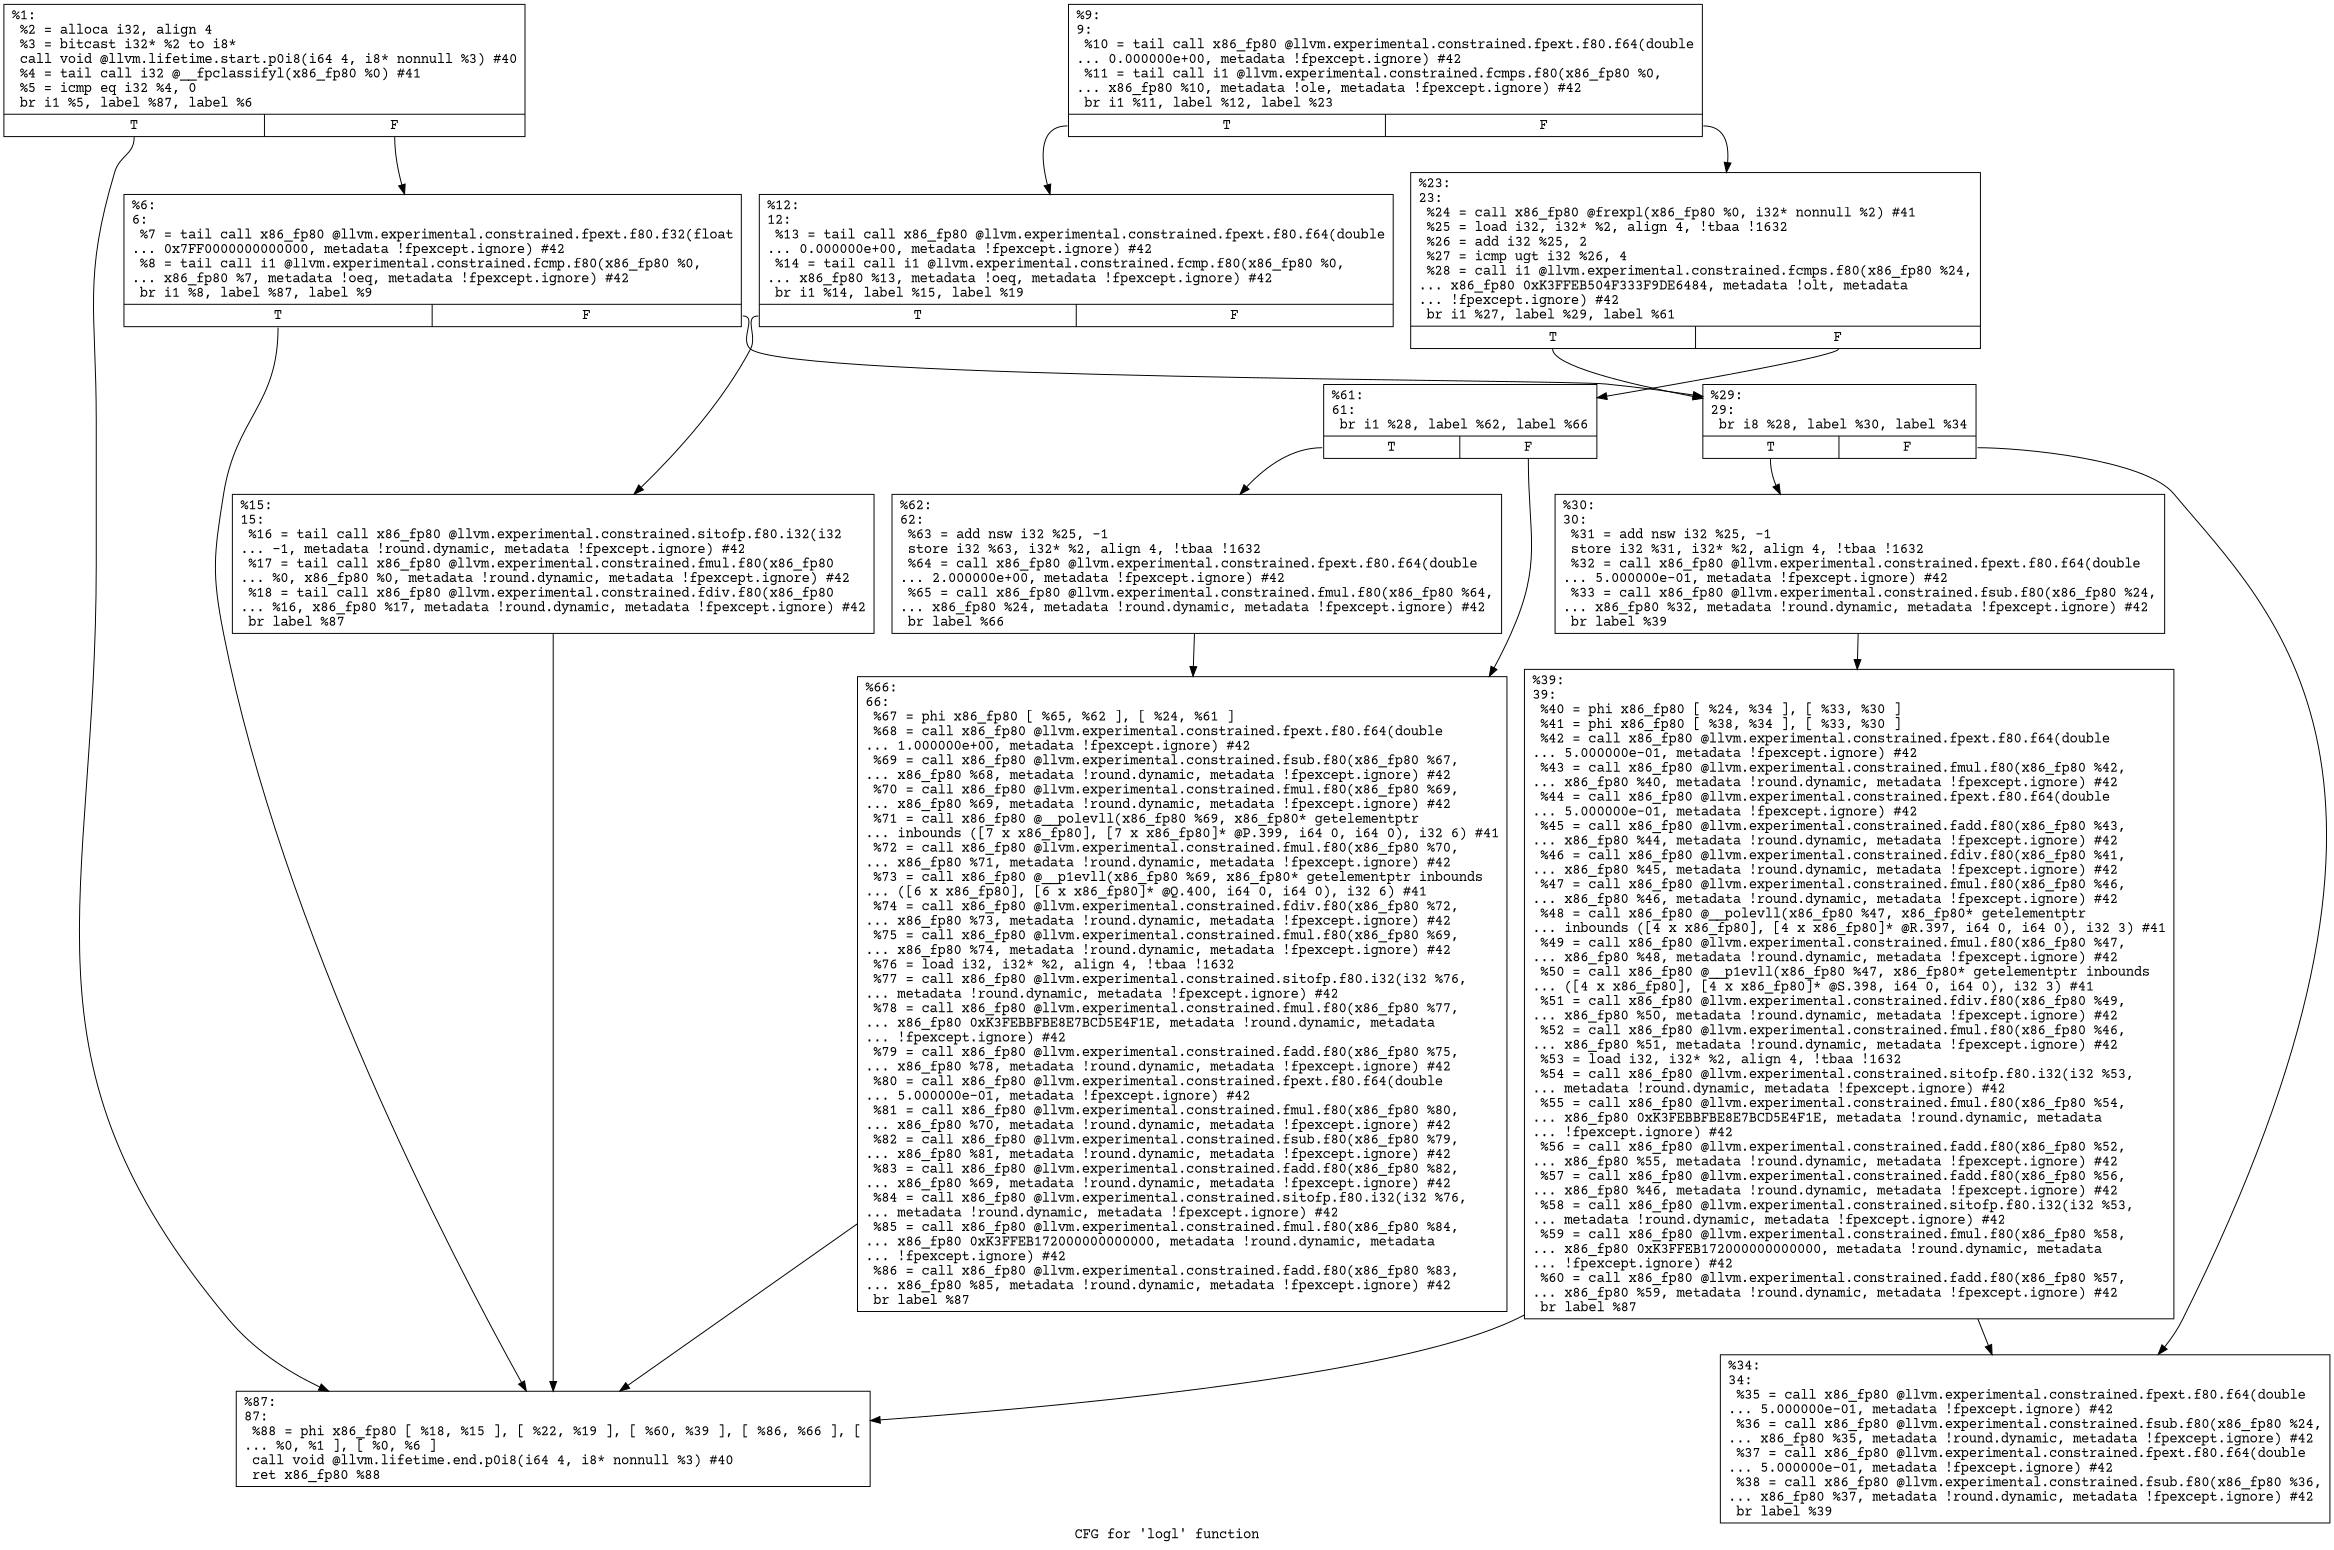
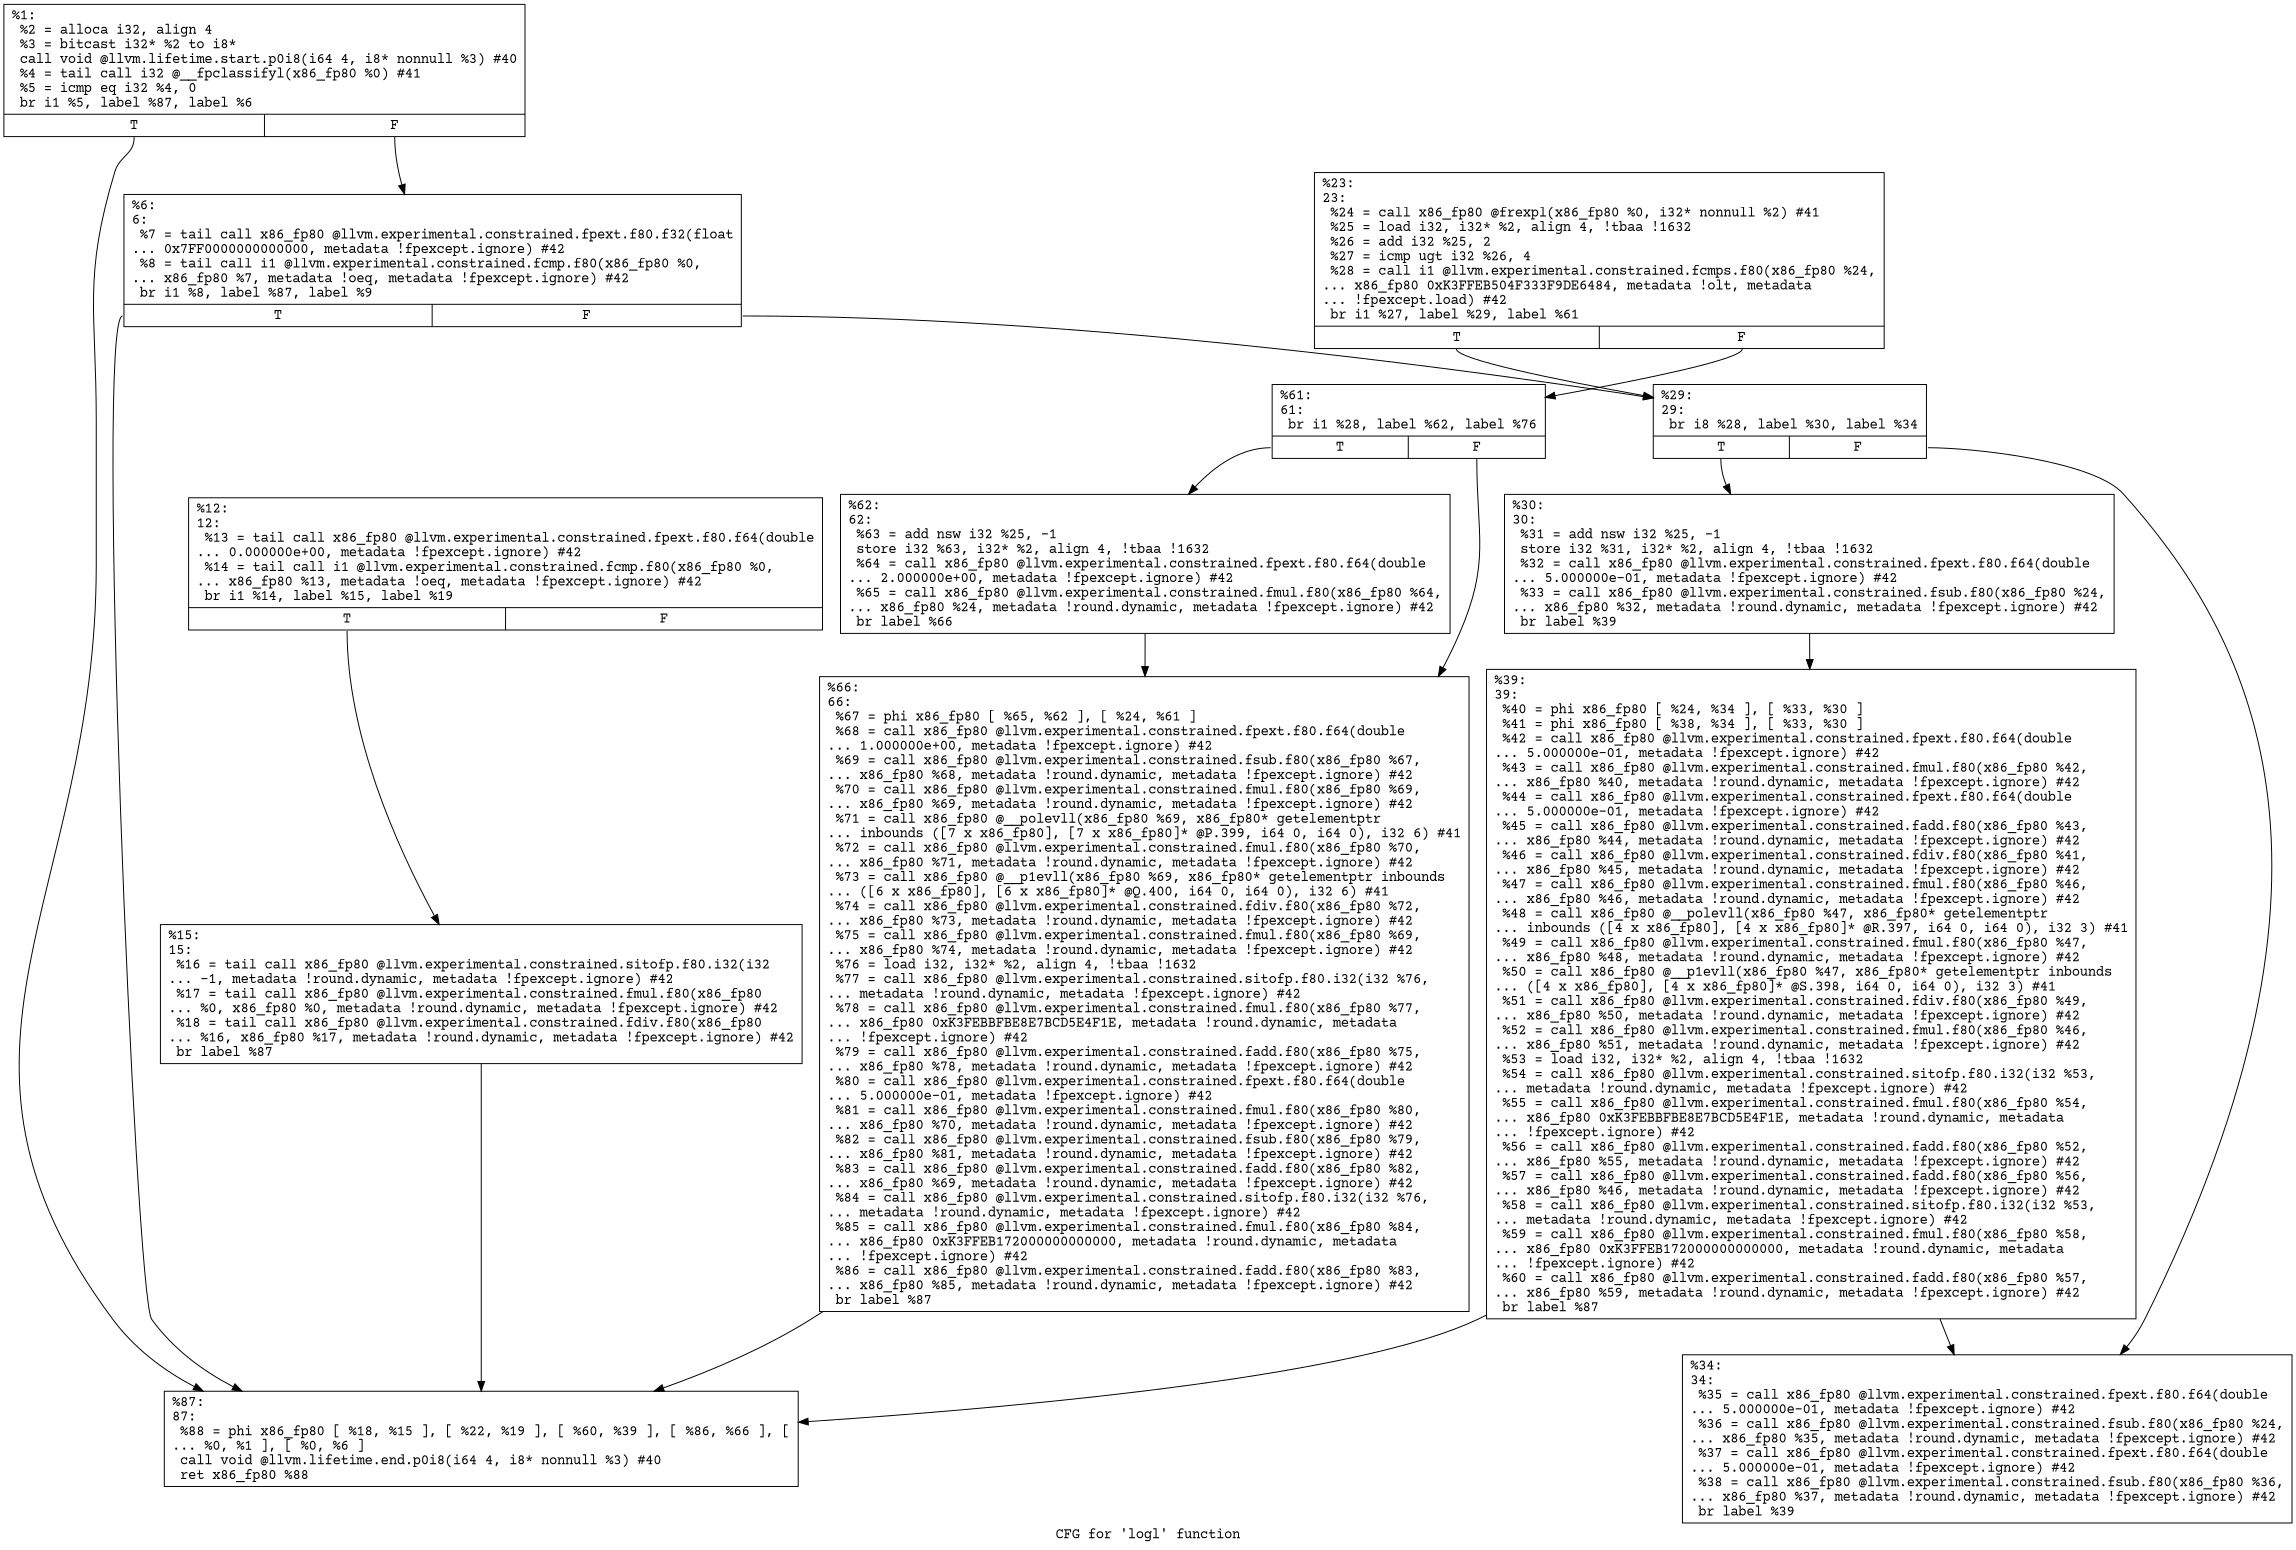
(1385, 70) -> none
(1519, 300) -> (1415, 300)
(1460, 424) -> (1409, 424)
